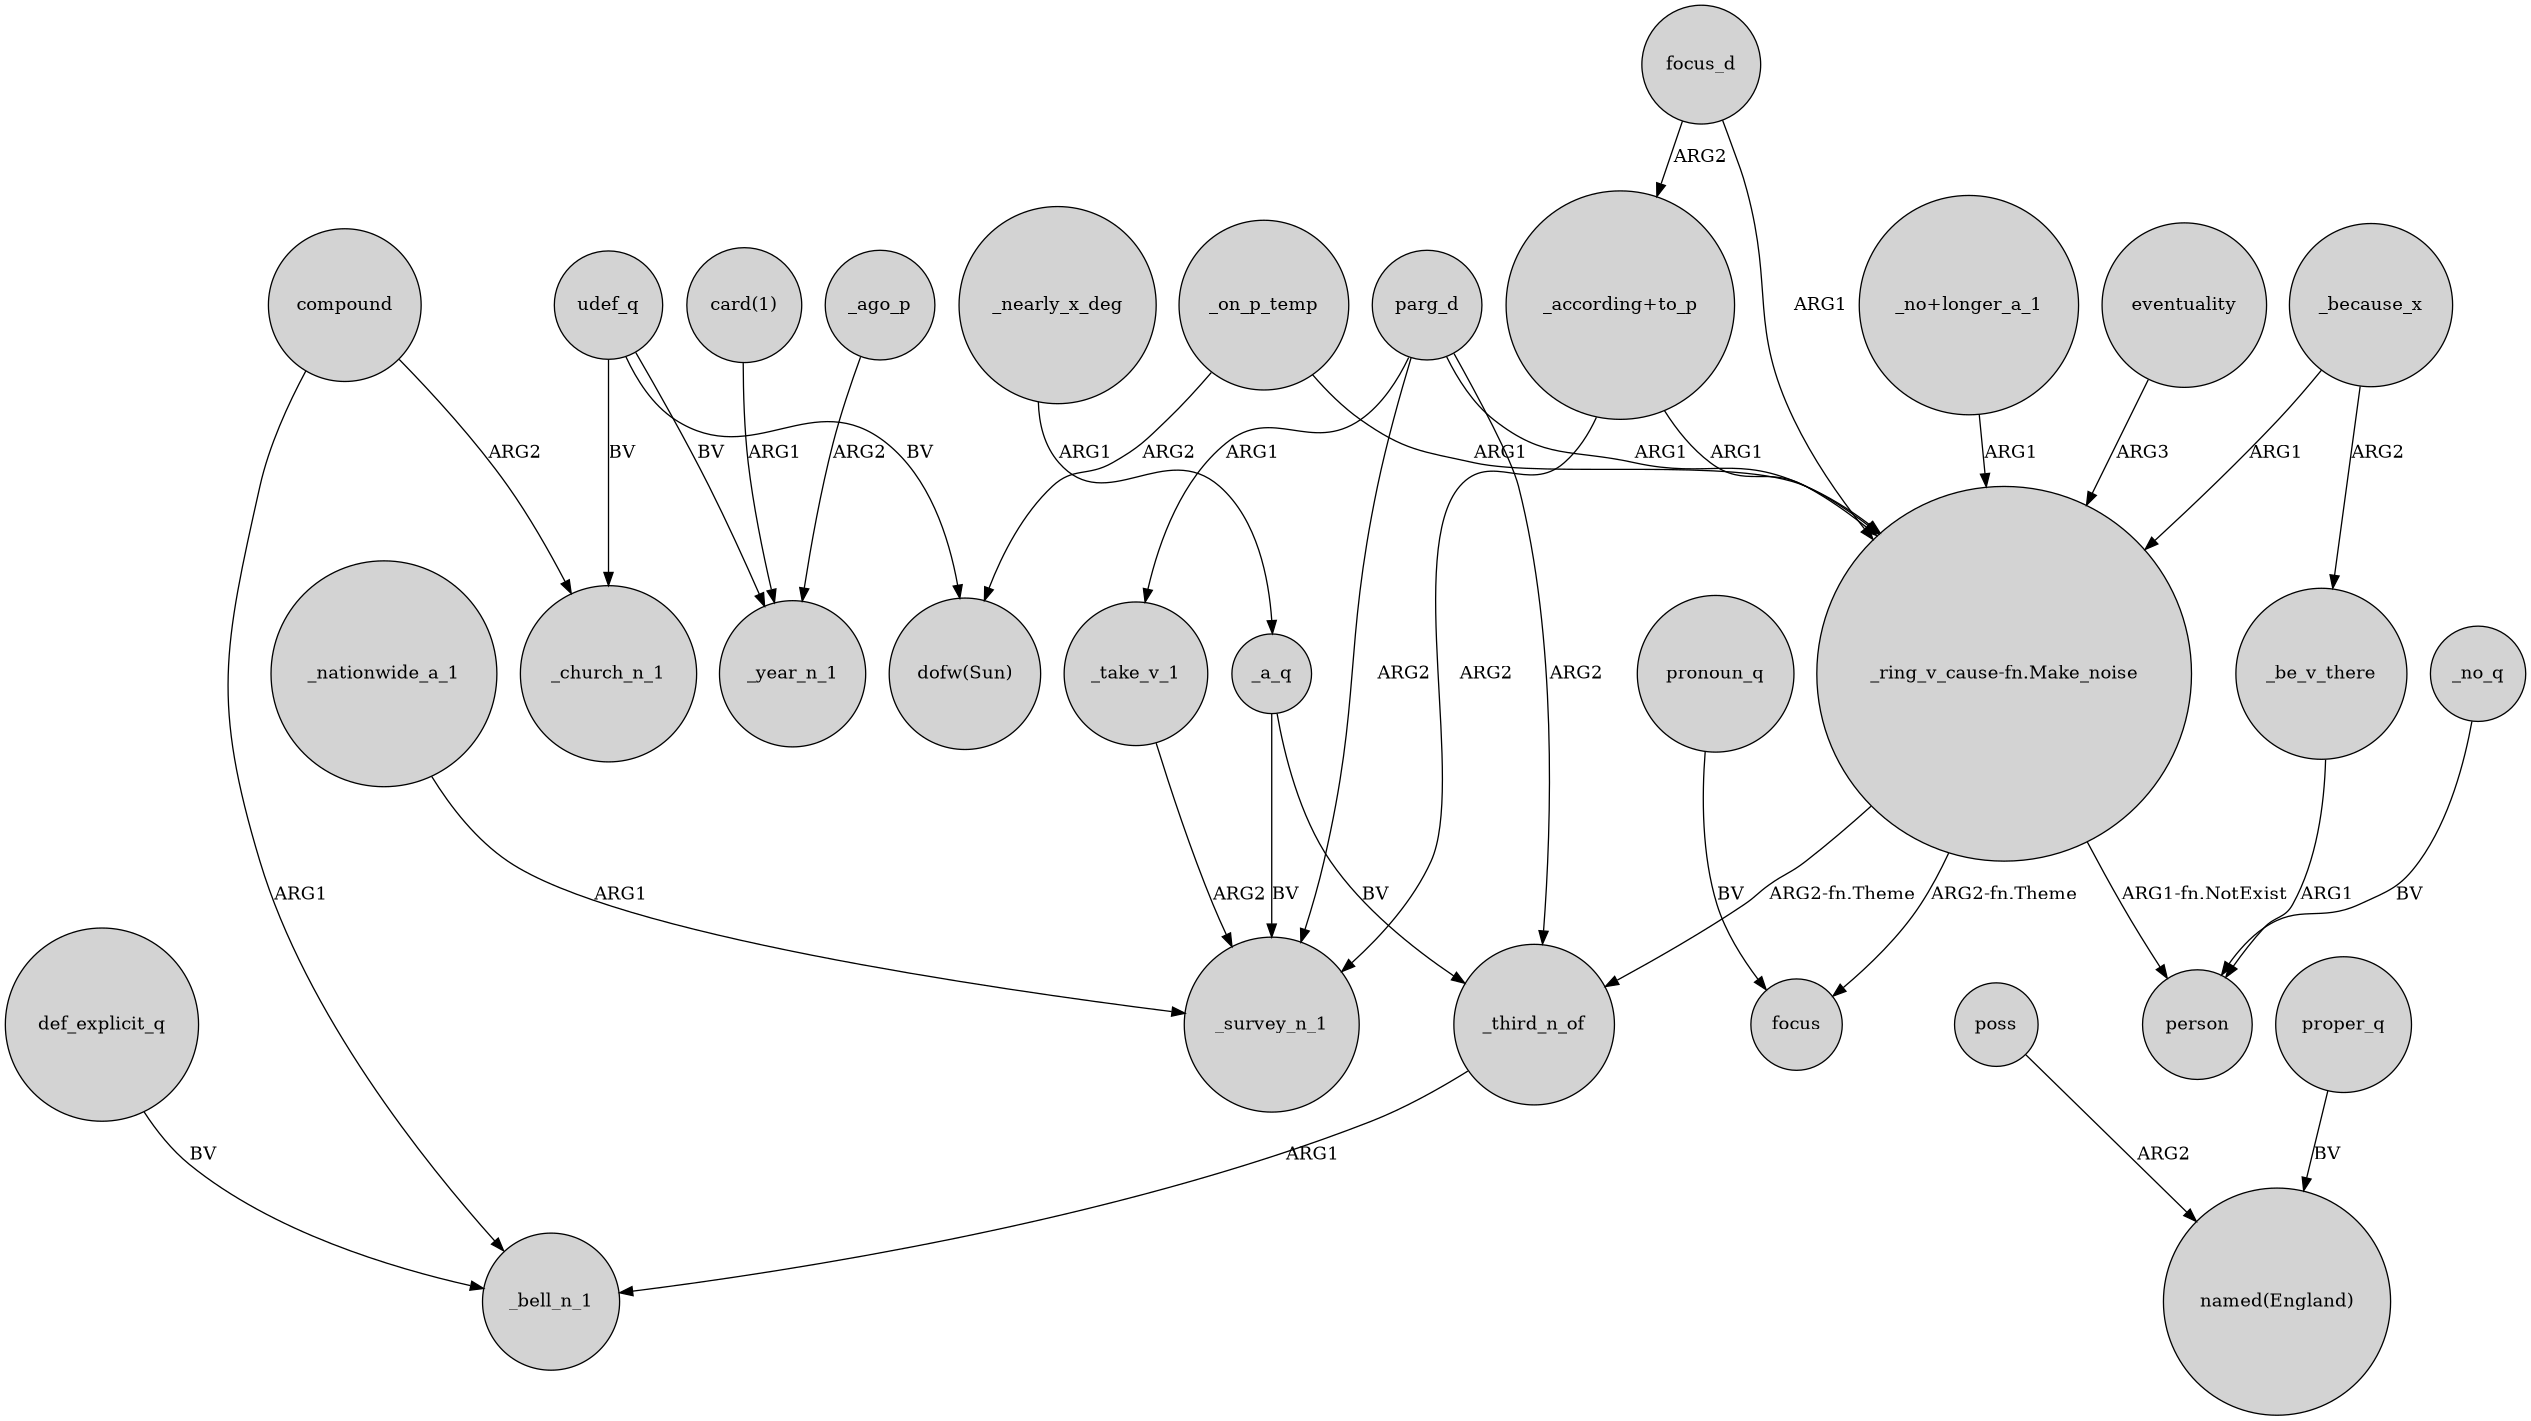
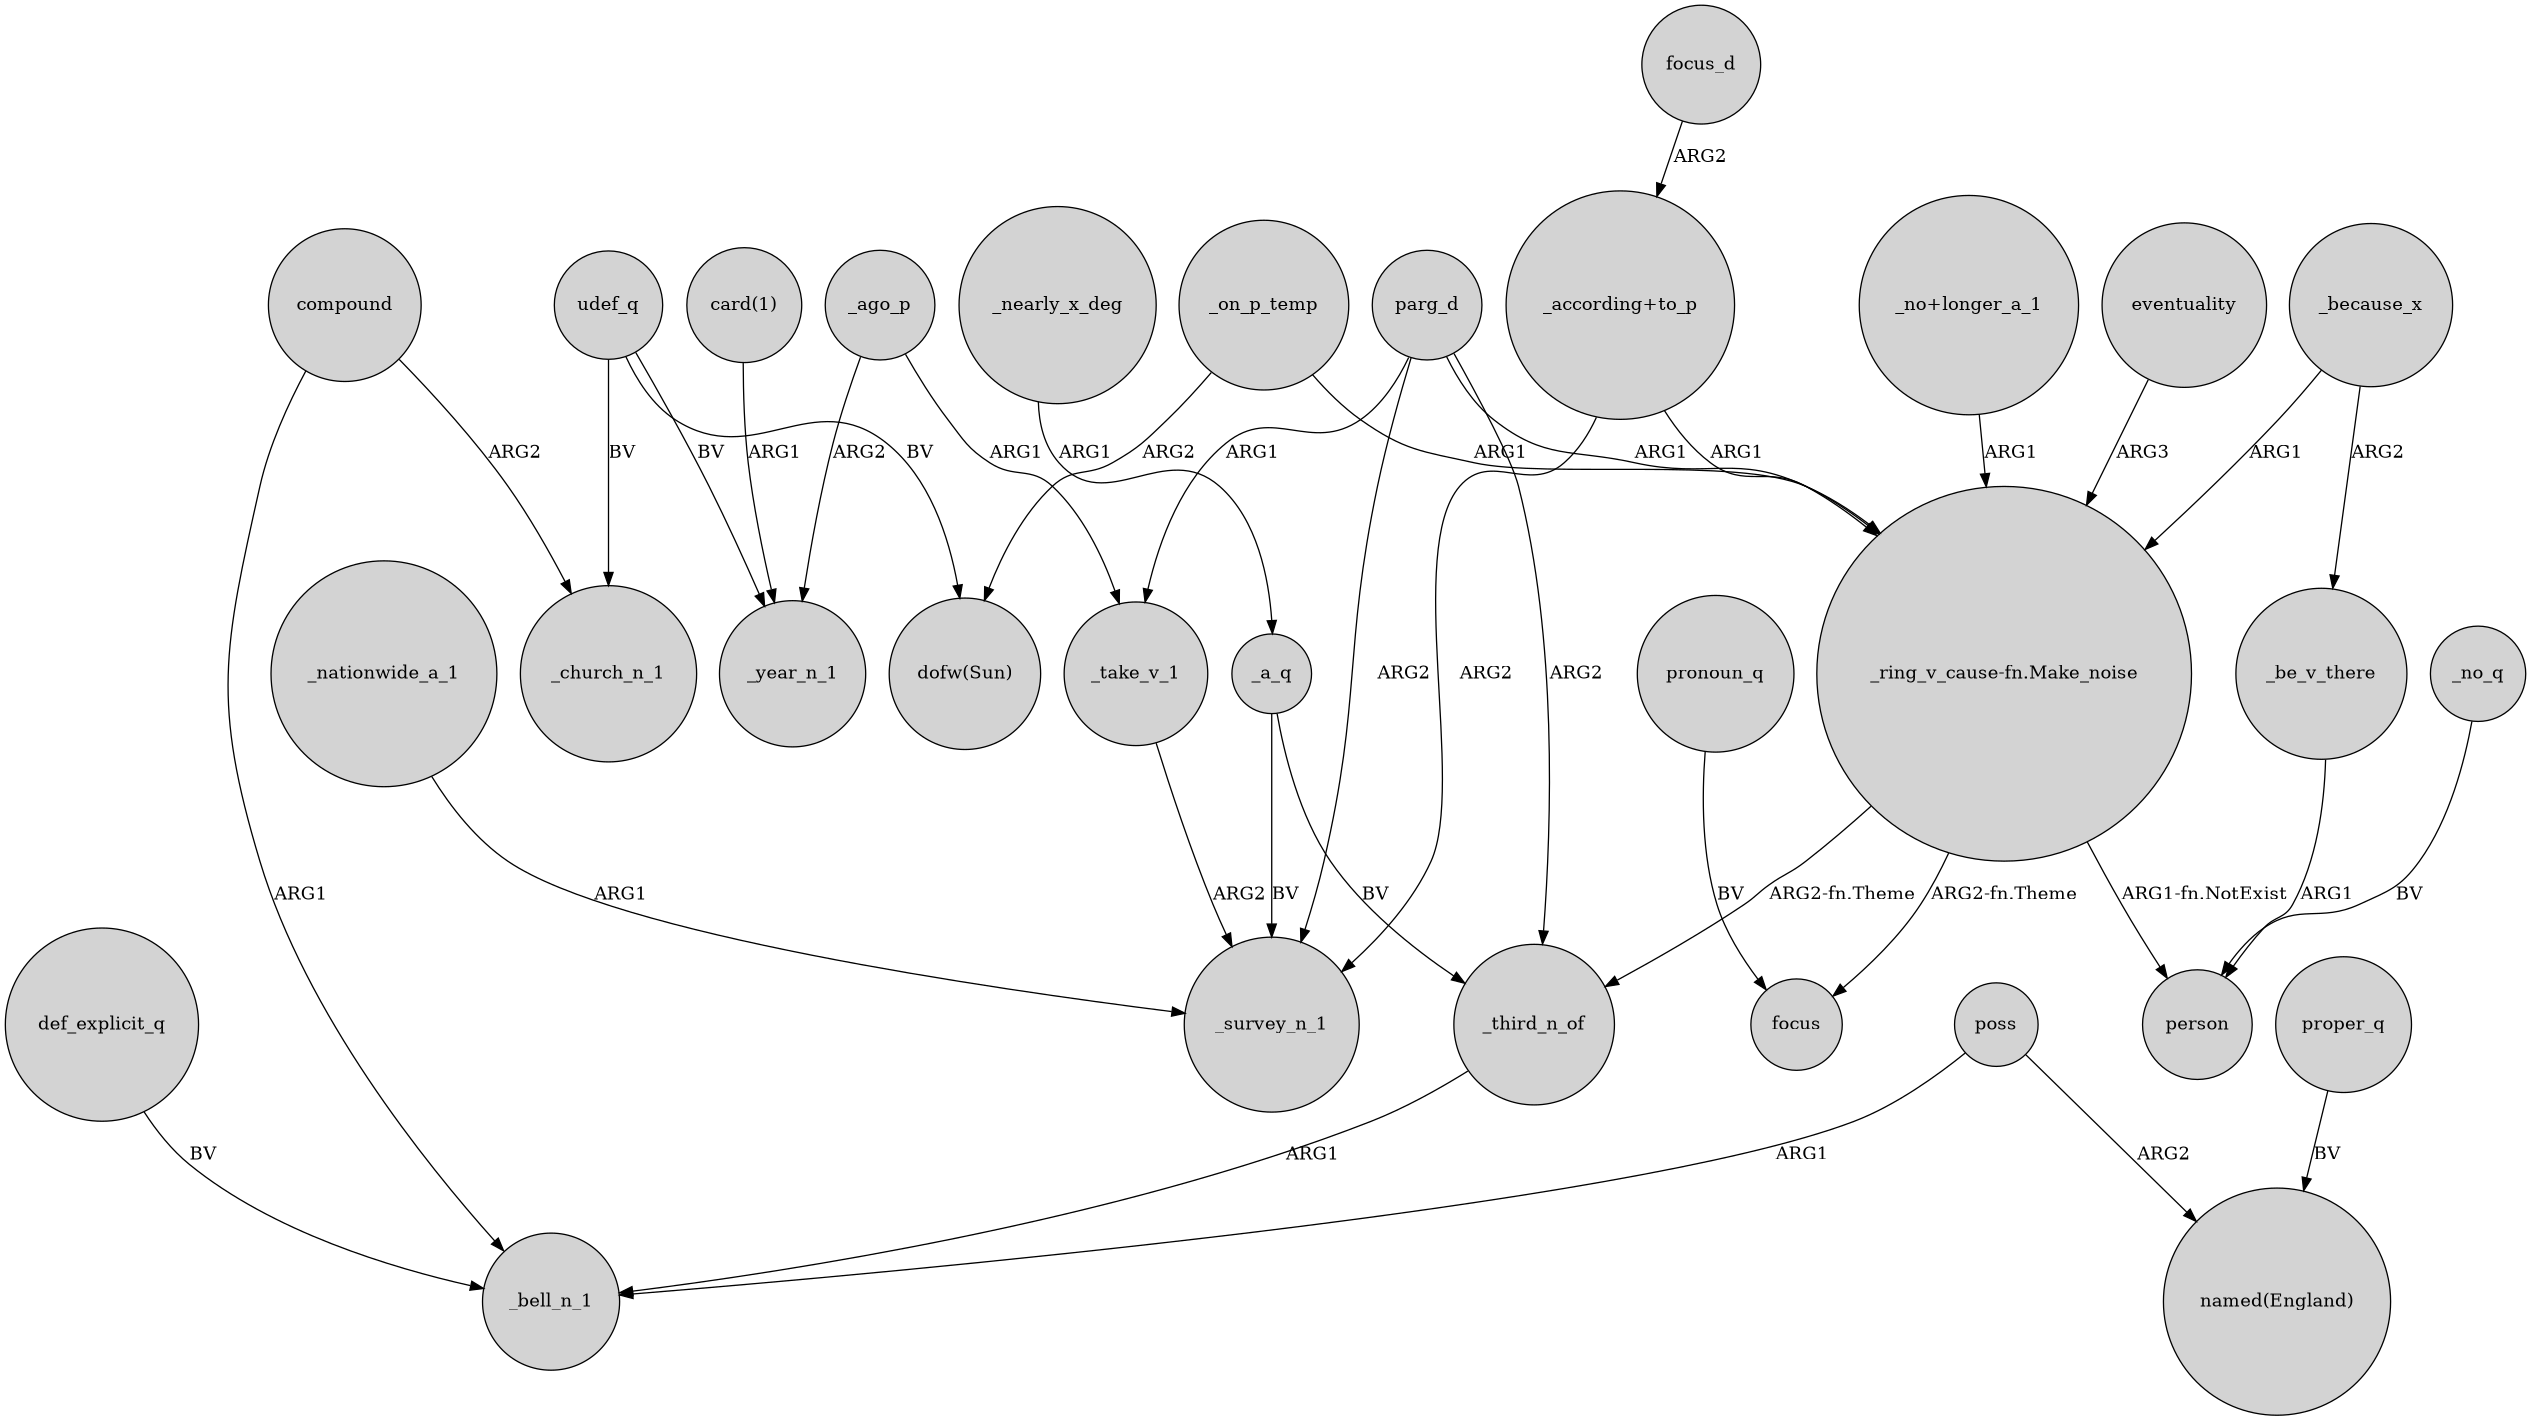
(1767, 335) -> none
none -> (1014, 472)
none -> (1313, 1224)
